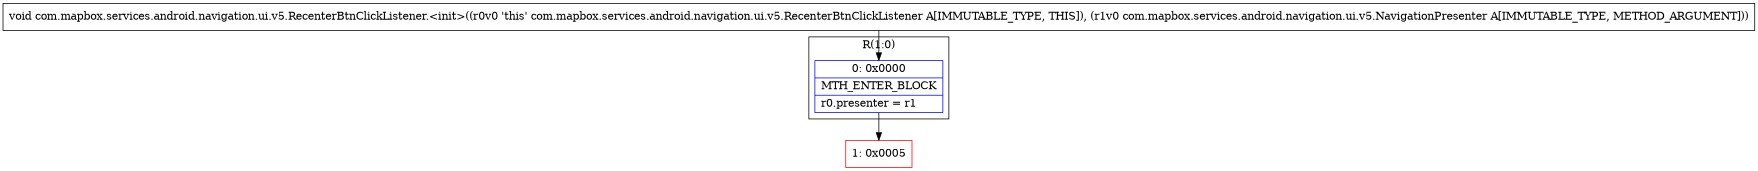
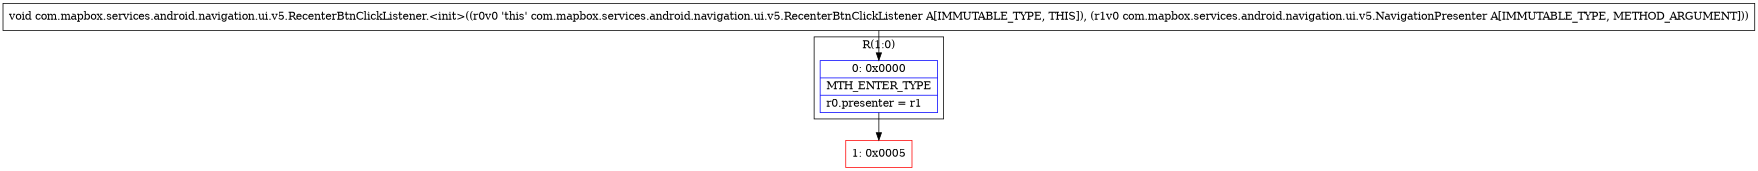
(879, 86) -> (879, 86)
